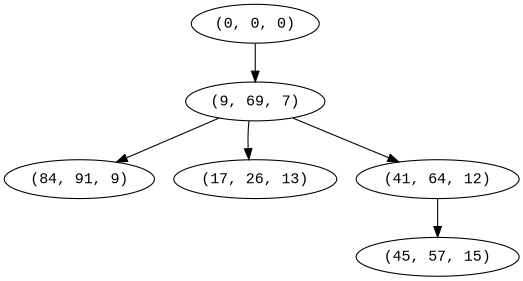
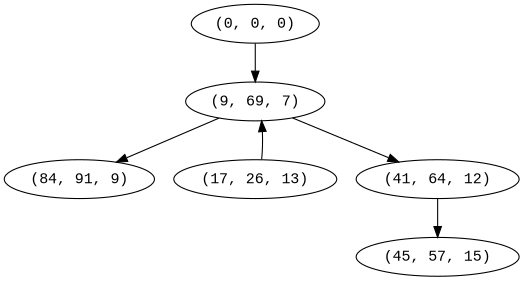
(248, 135) -> (262, 146)
